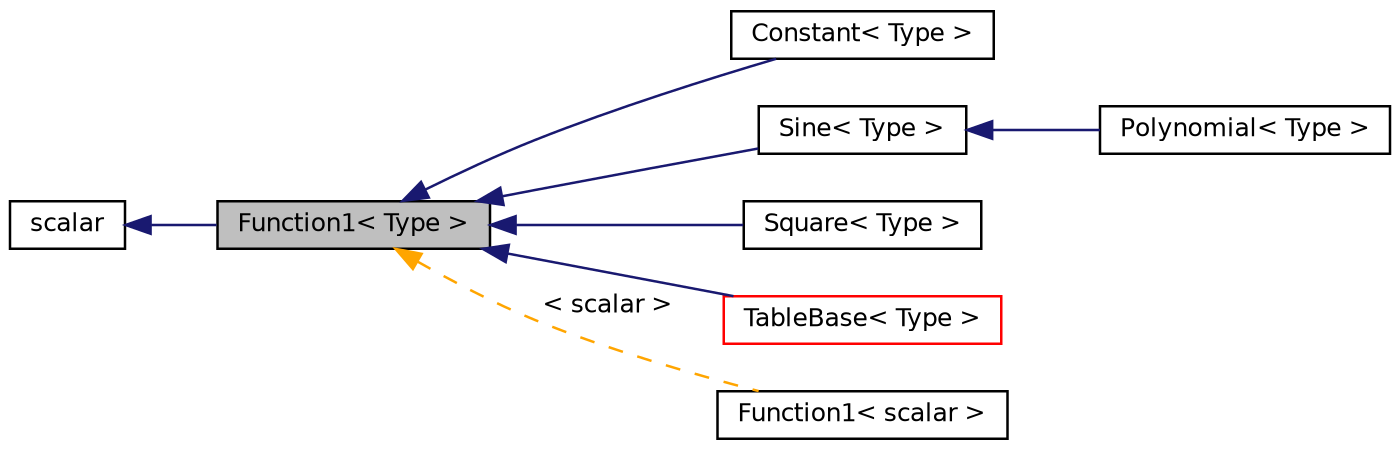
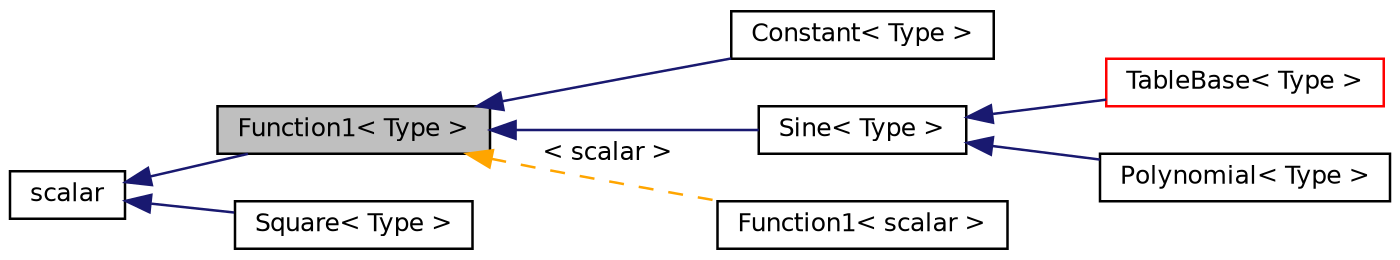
(630, 225) -> (193, 208)
(621, 275) -> (1050, 107)
